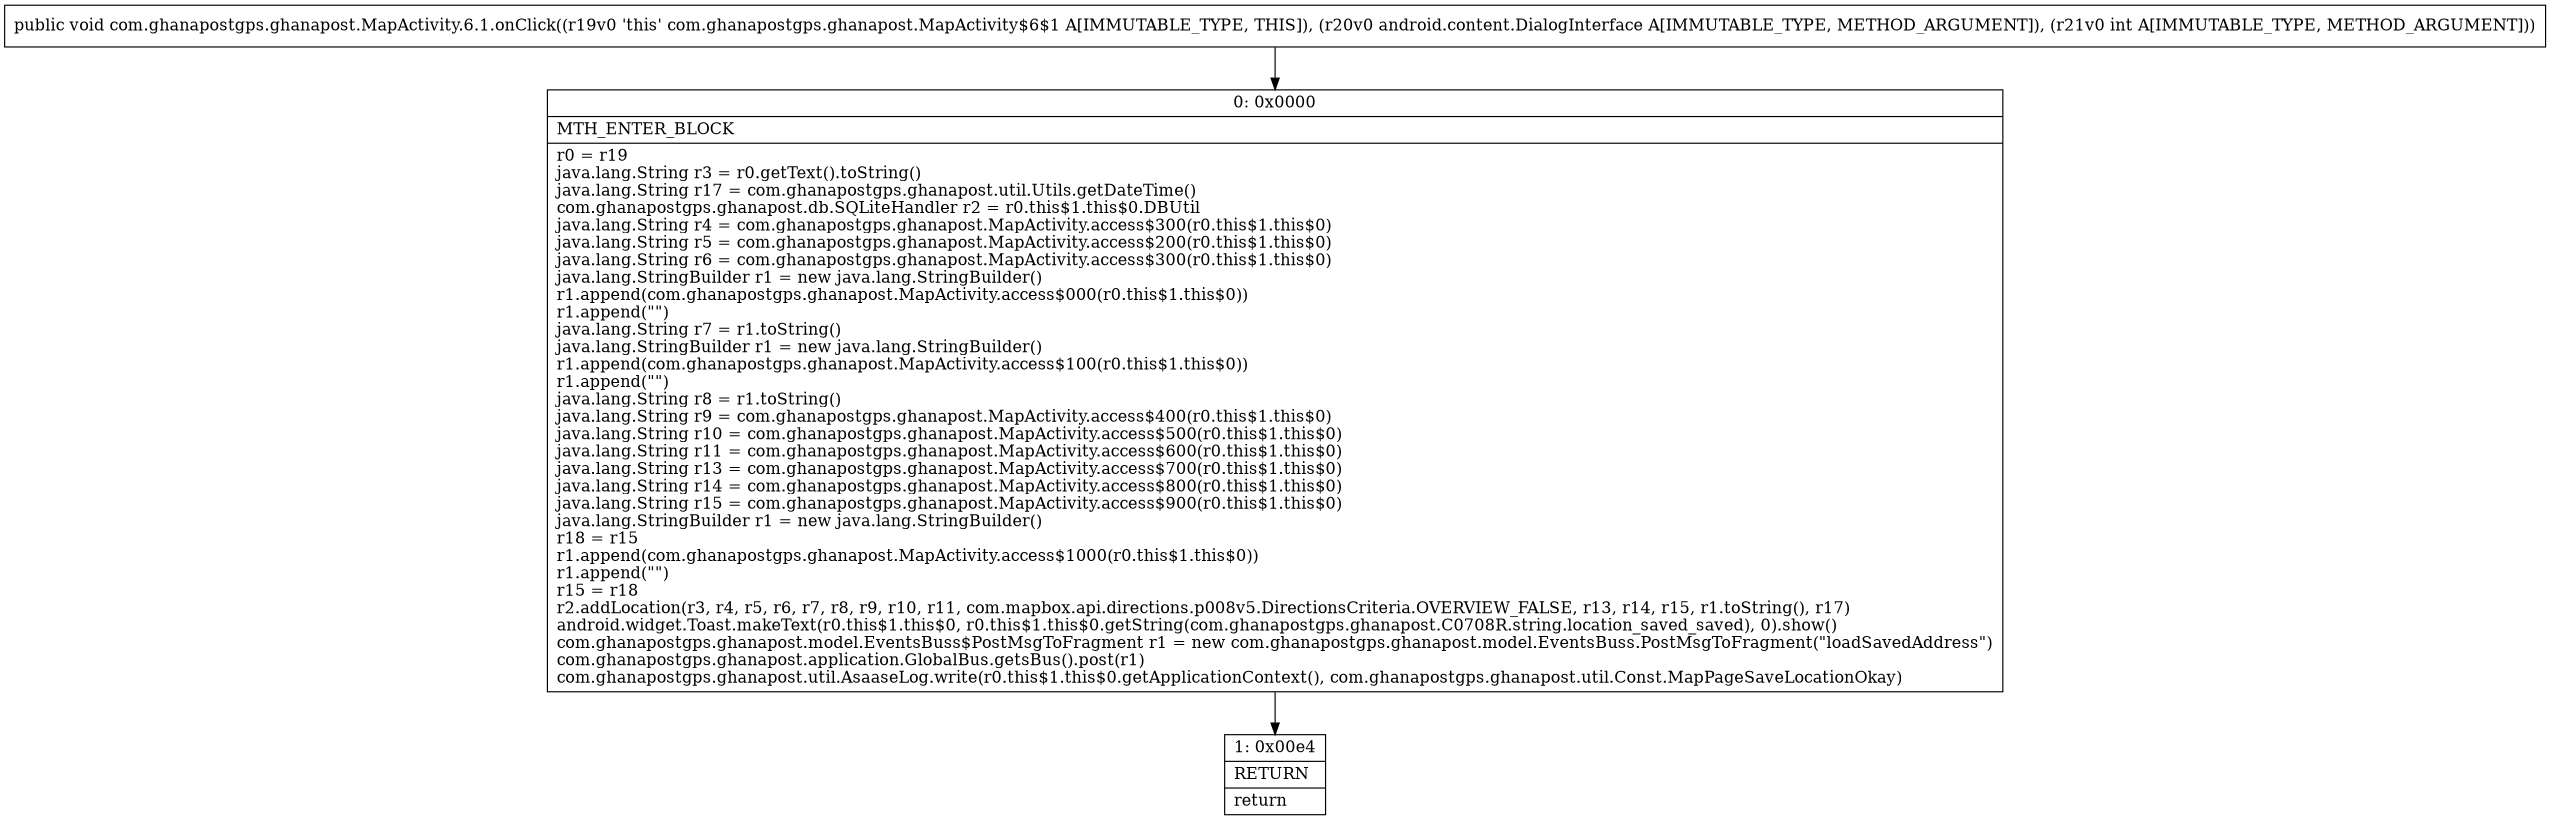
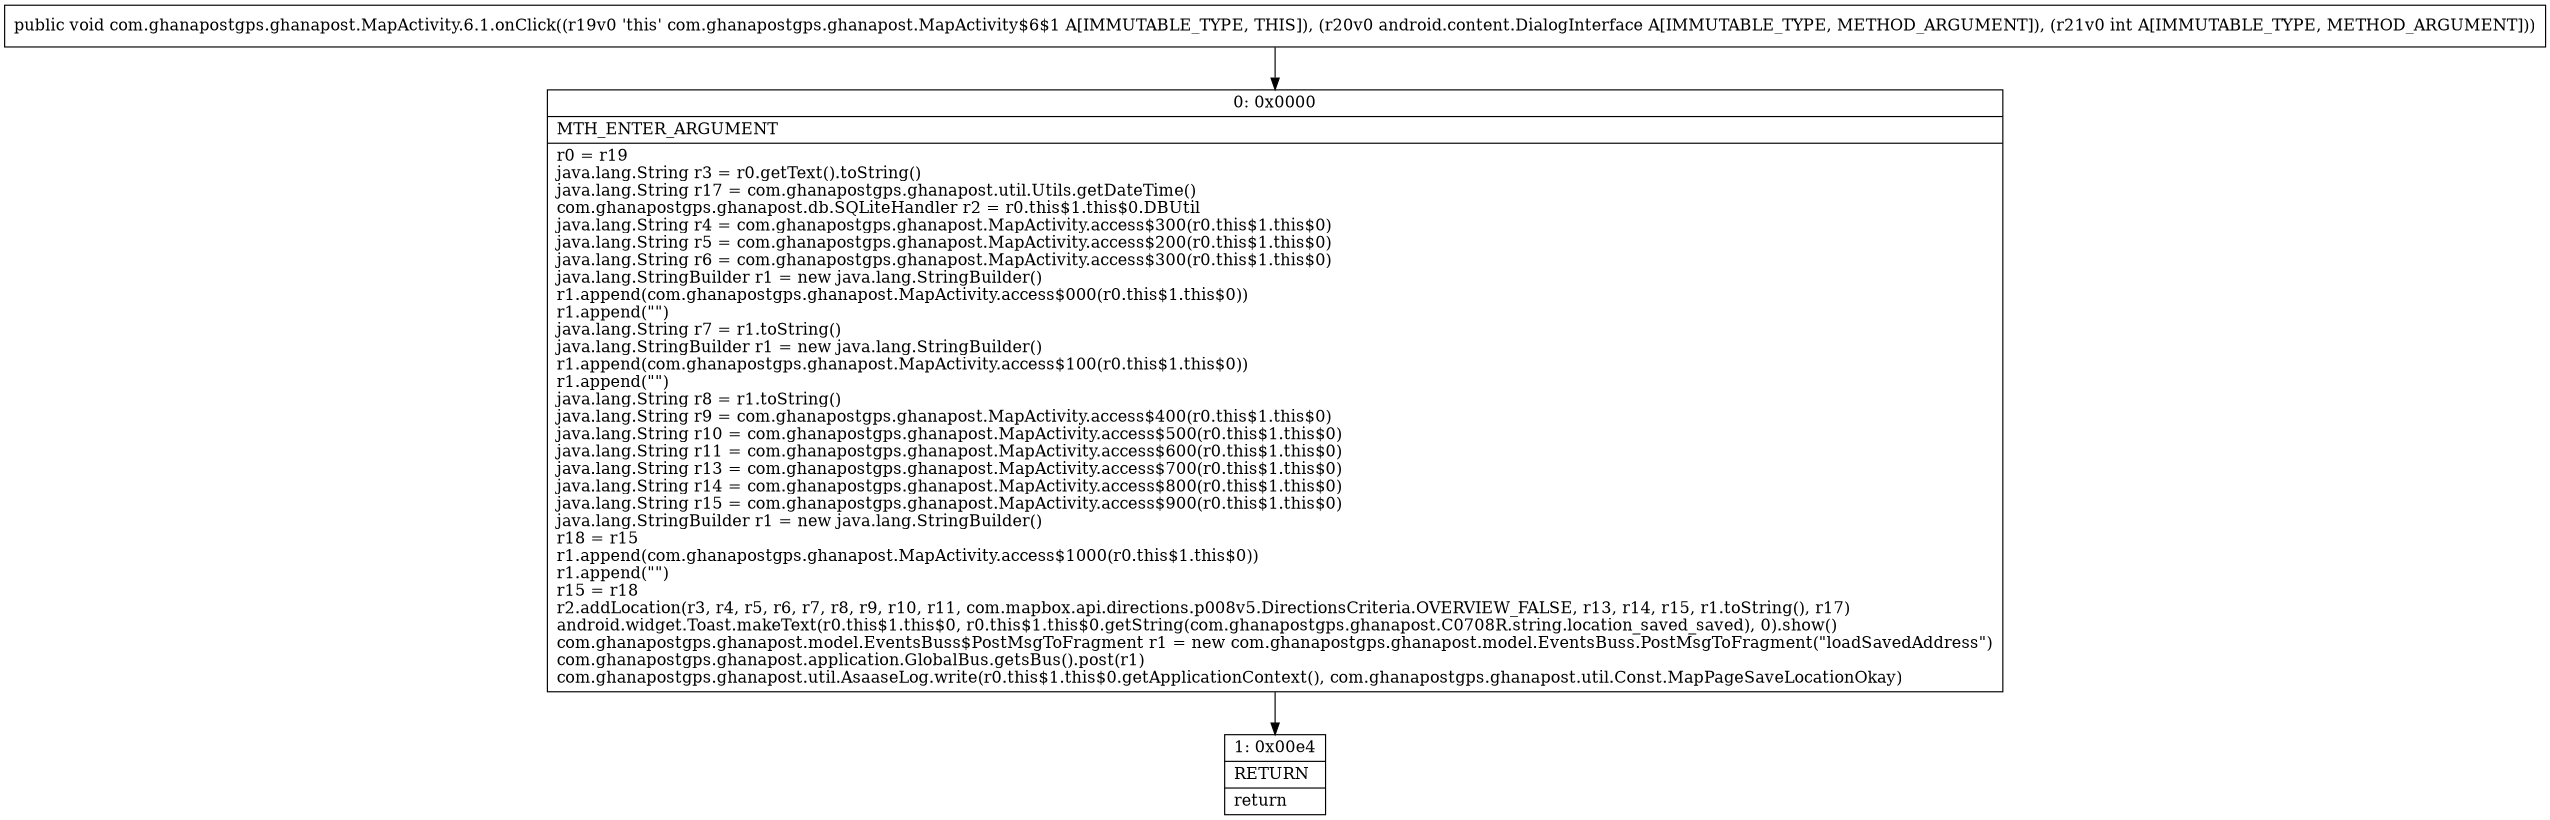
(646, 129) -> (667, 129)
